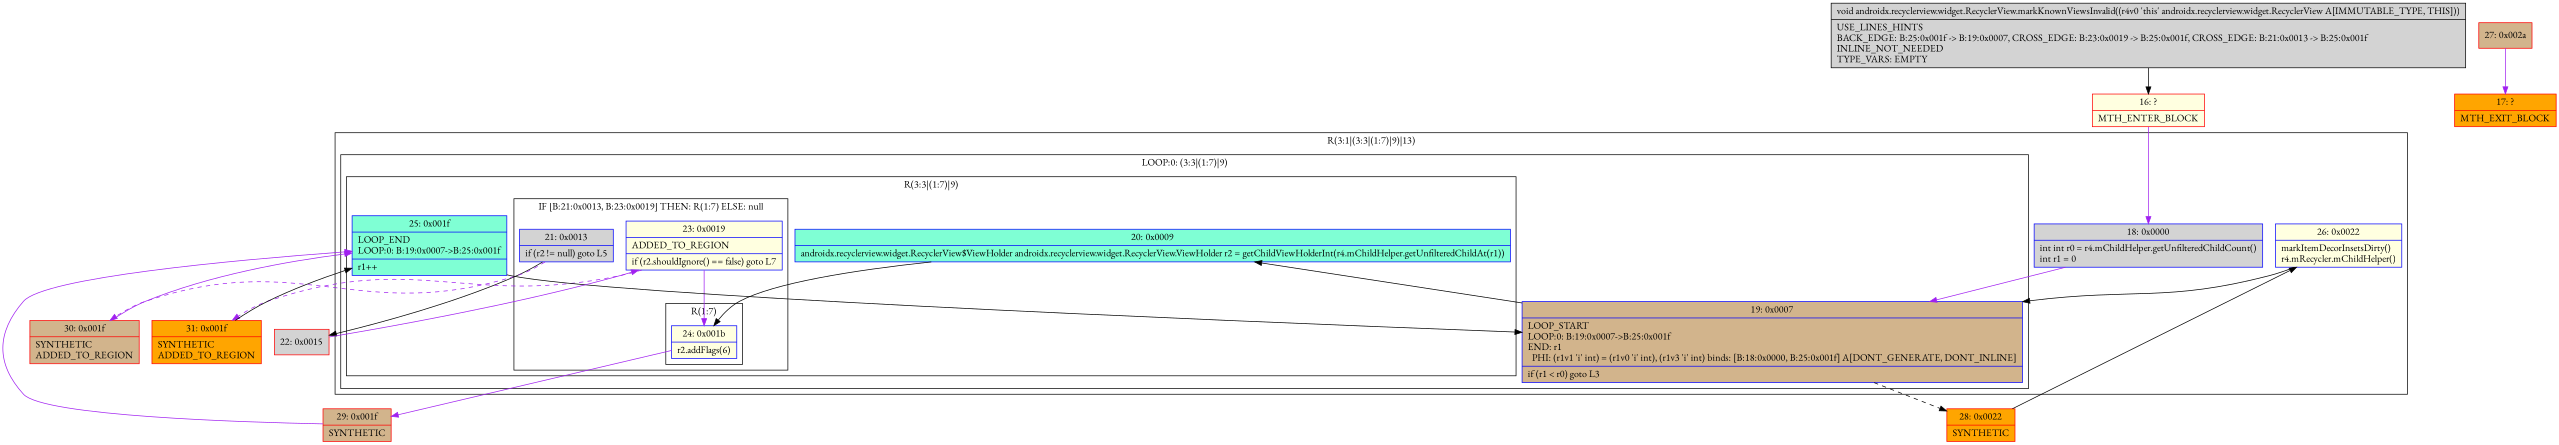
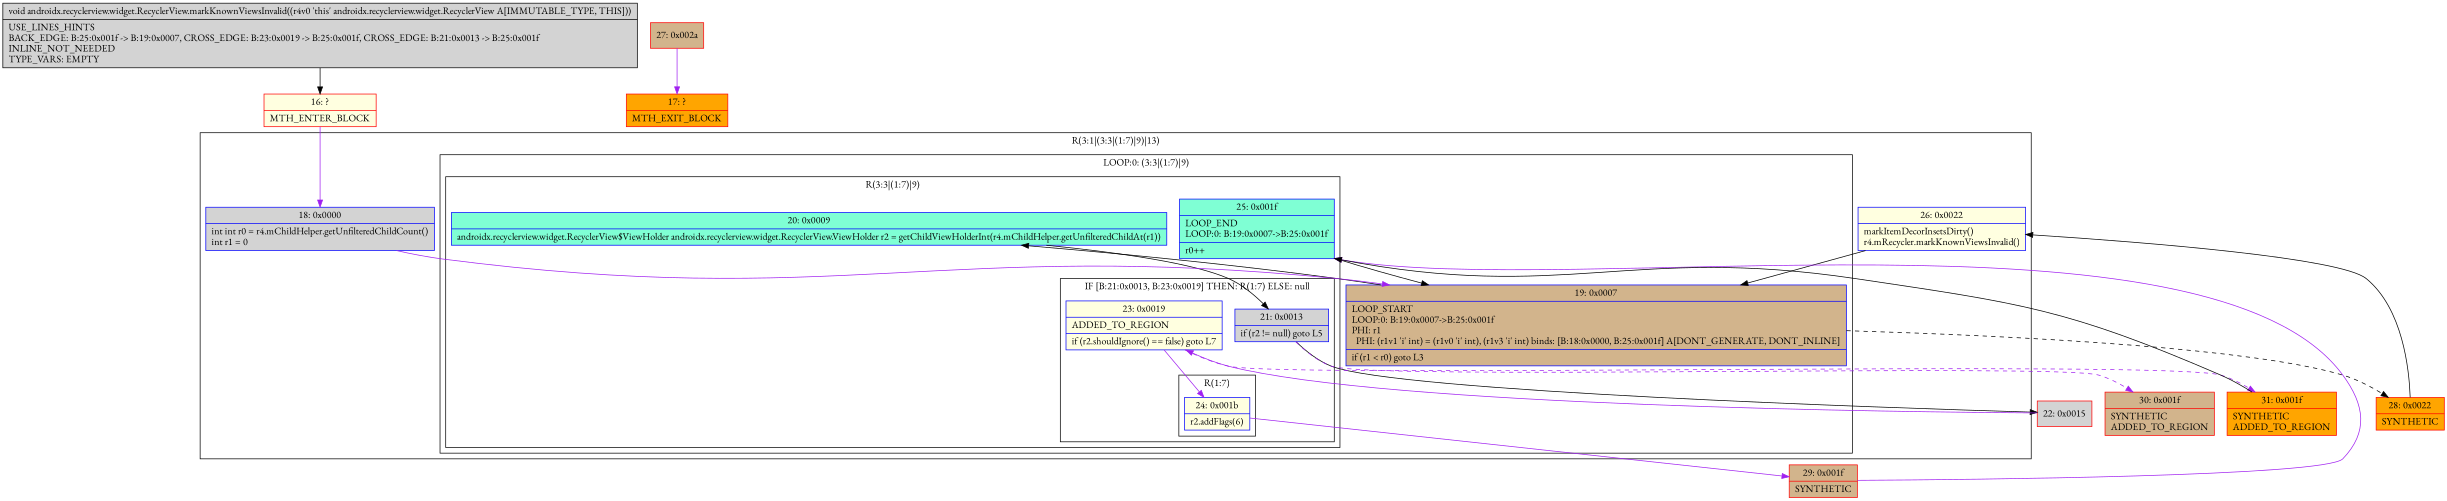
(2339, 259) -> (1942, 242)
(368, 267) -> (1195, 250)
(225, 276) -> none
(820, 278) -> (1160, 260)
(1546, 347) -> (1368, 330)
